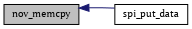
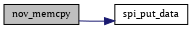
(102, 8) -> (92, 21)
